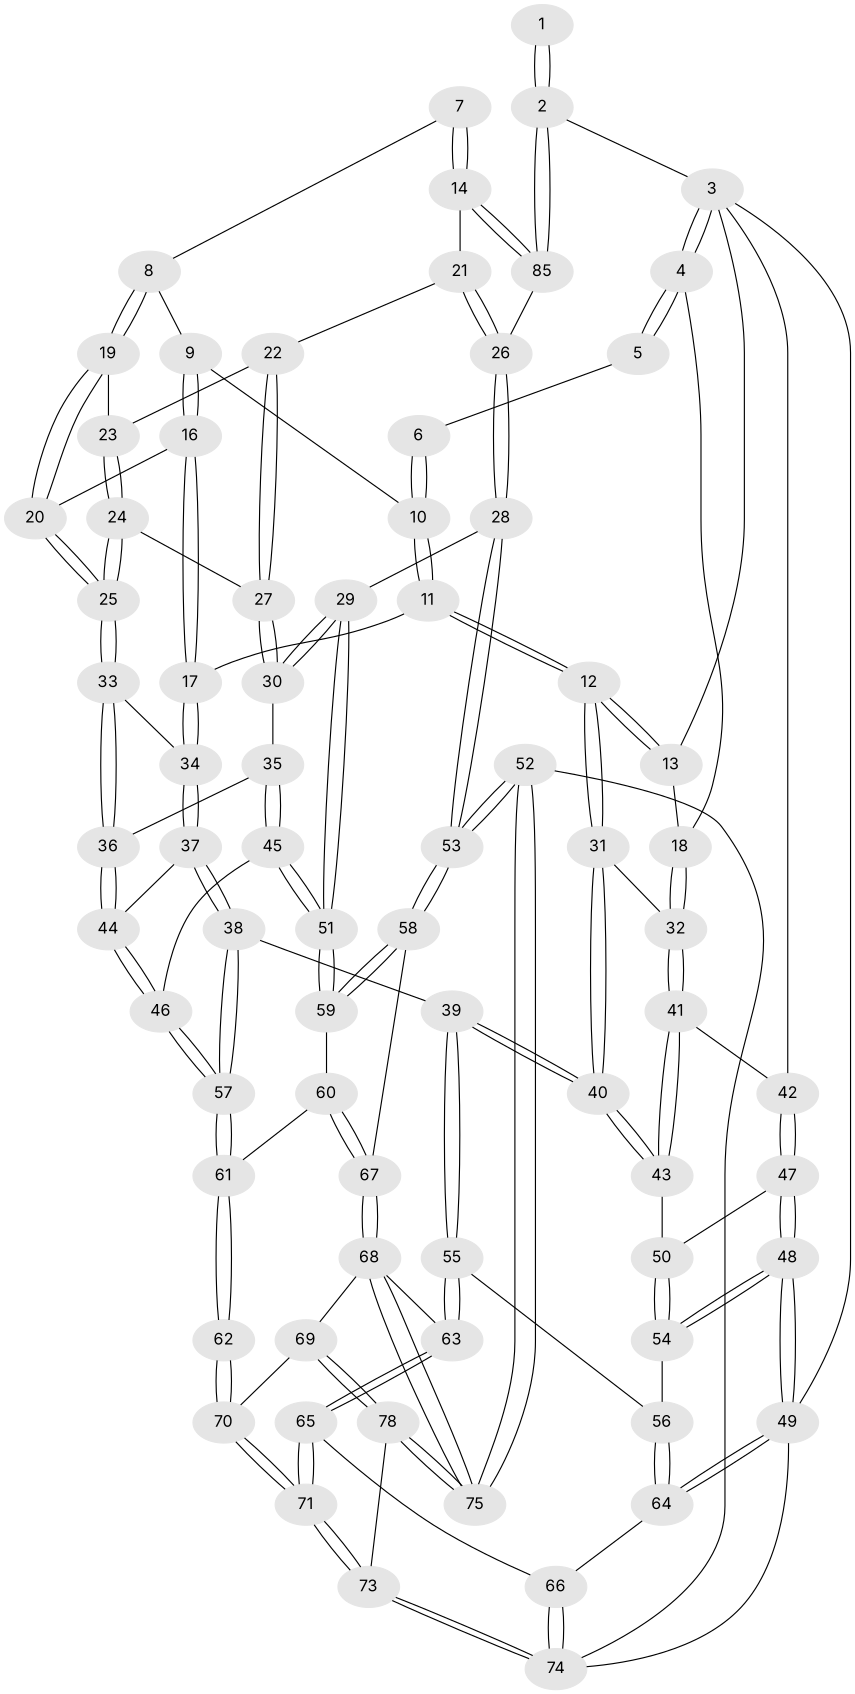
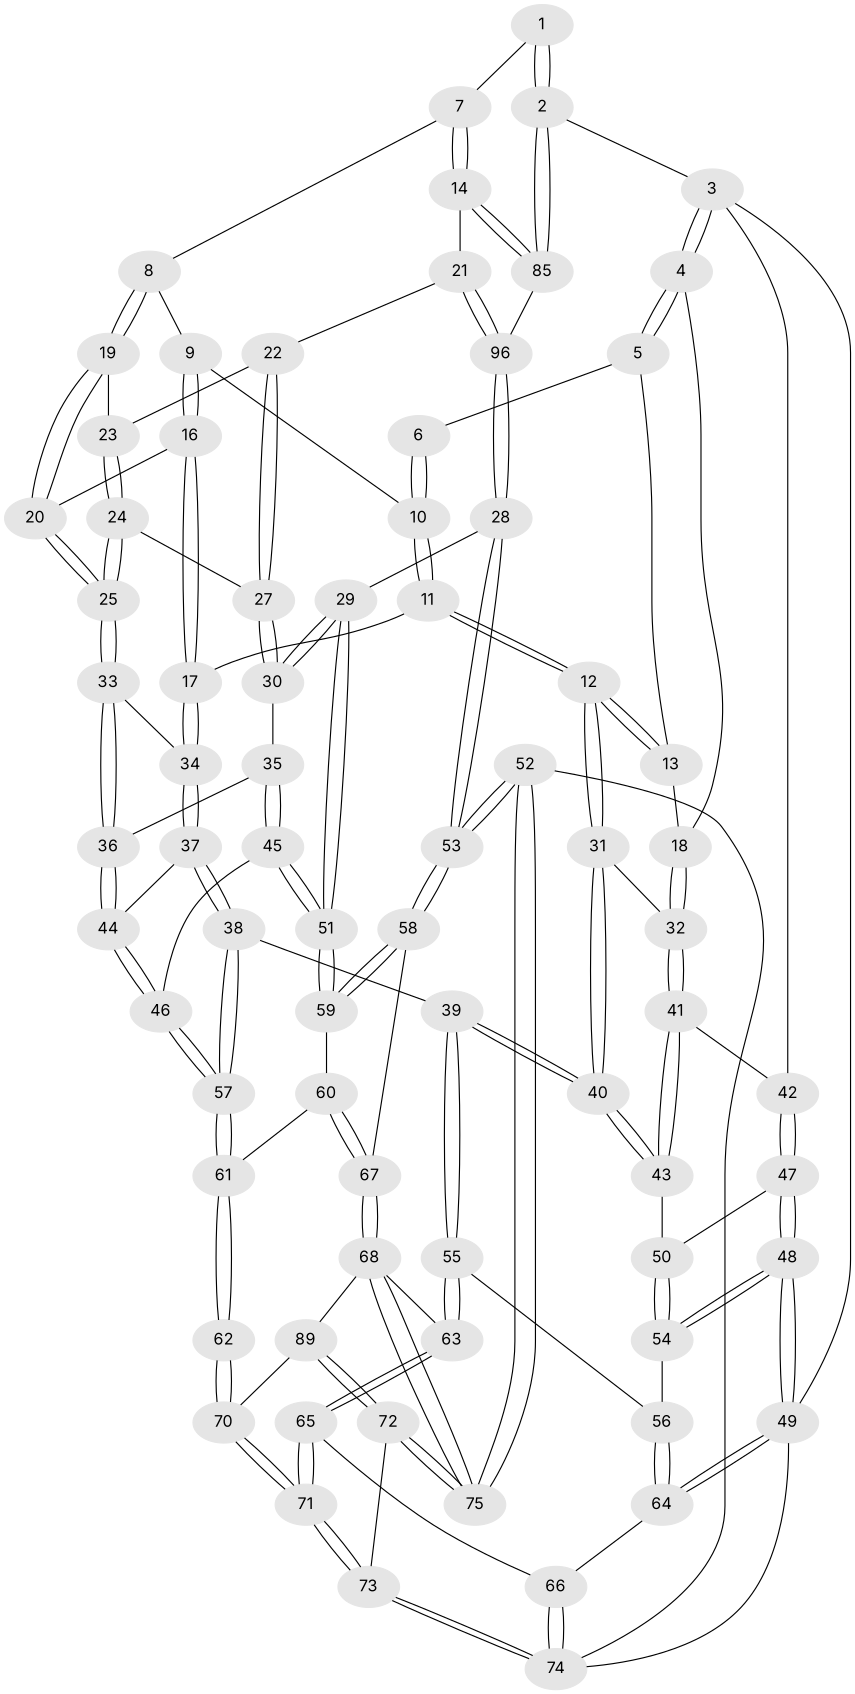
none -> (501, 66)
(501, 354) -> (501, 354)
(744, 481) -> (652, 560)
(306, 1340) -> (306, 1340)
(388, 1423) -> (388, 1423)
